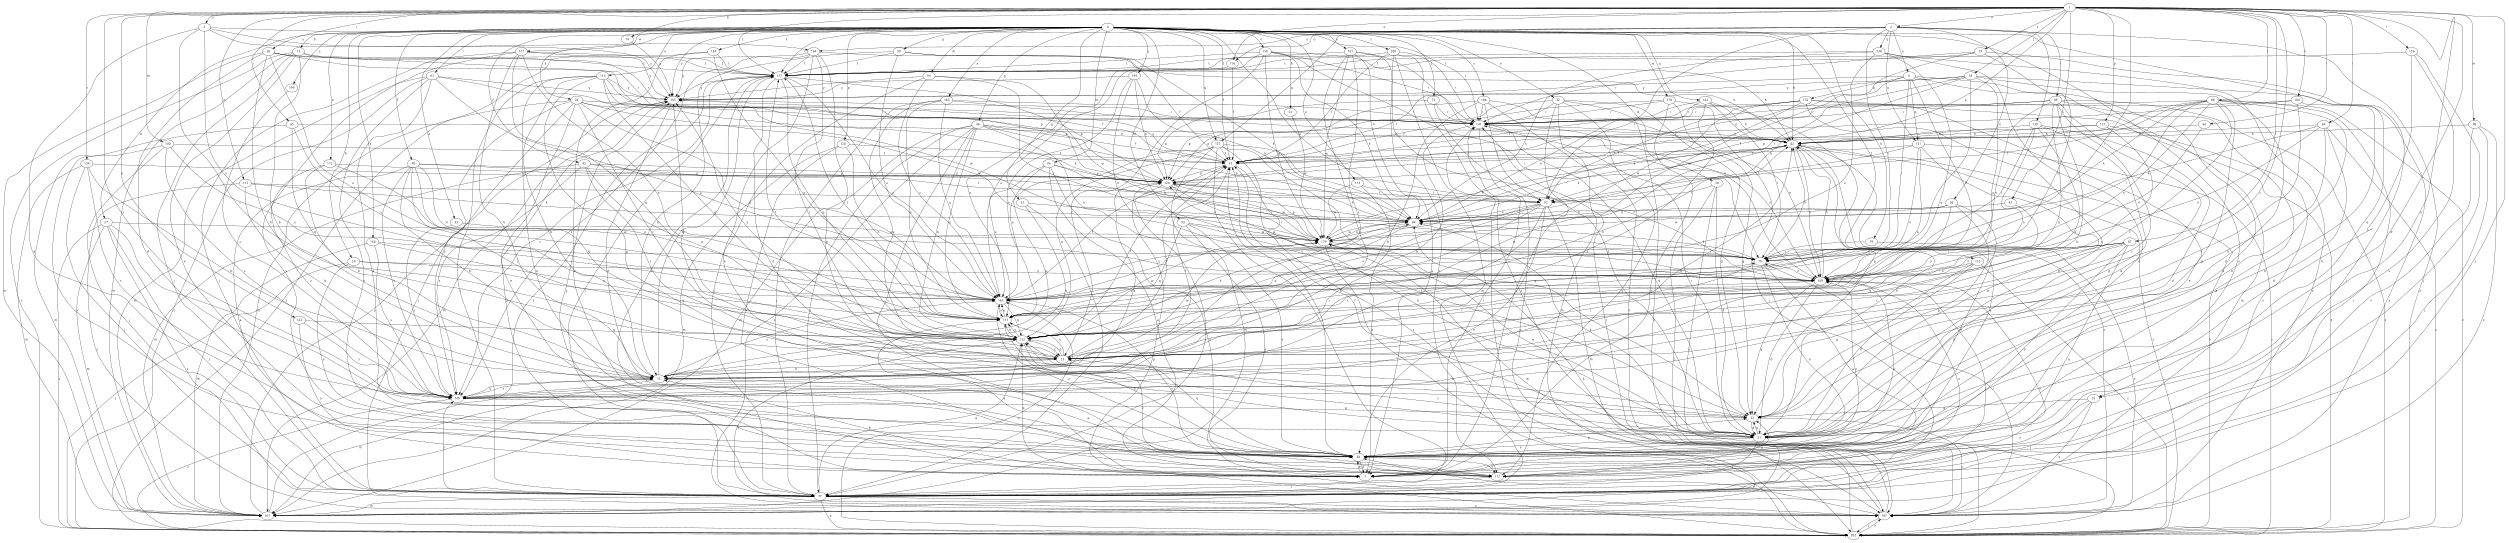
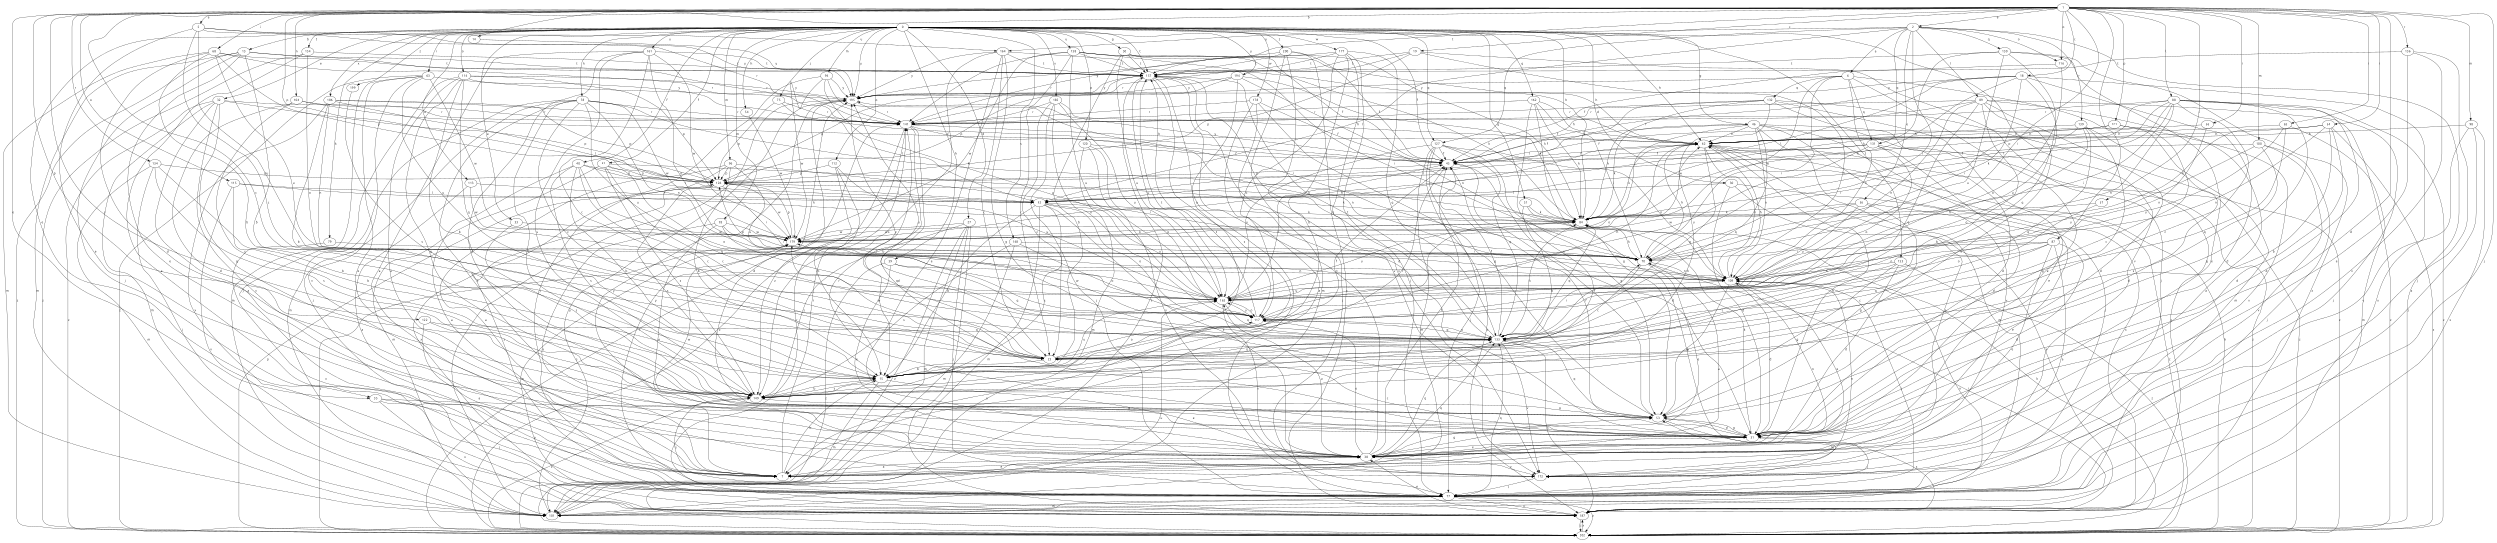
(1058, 250) -> (1091, 263)
